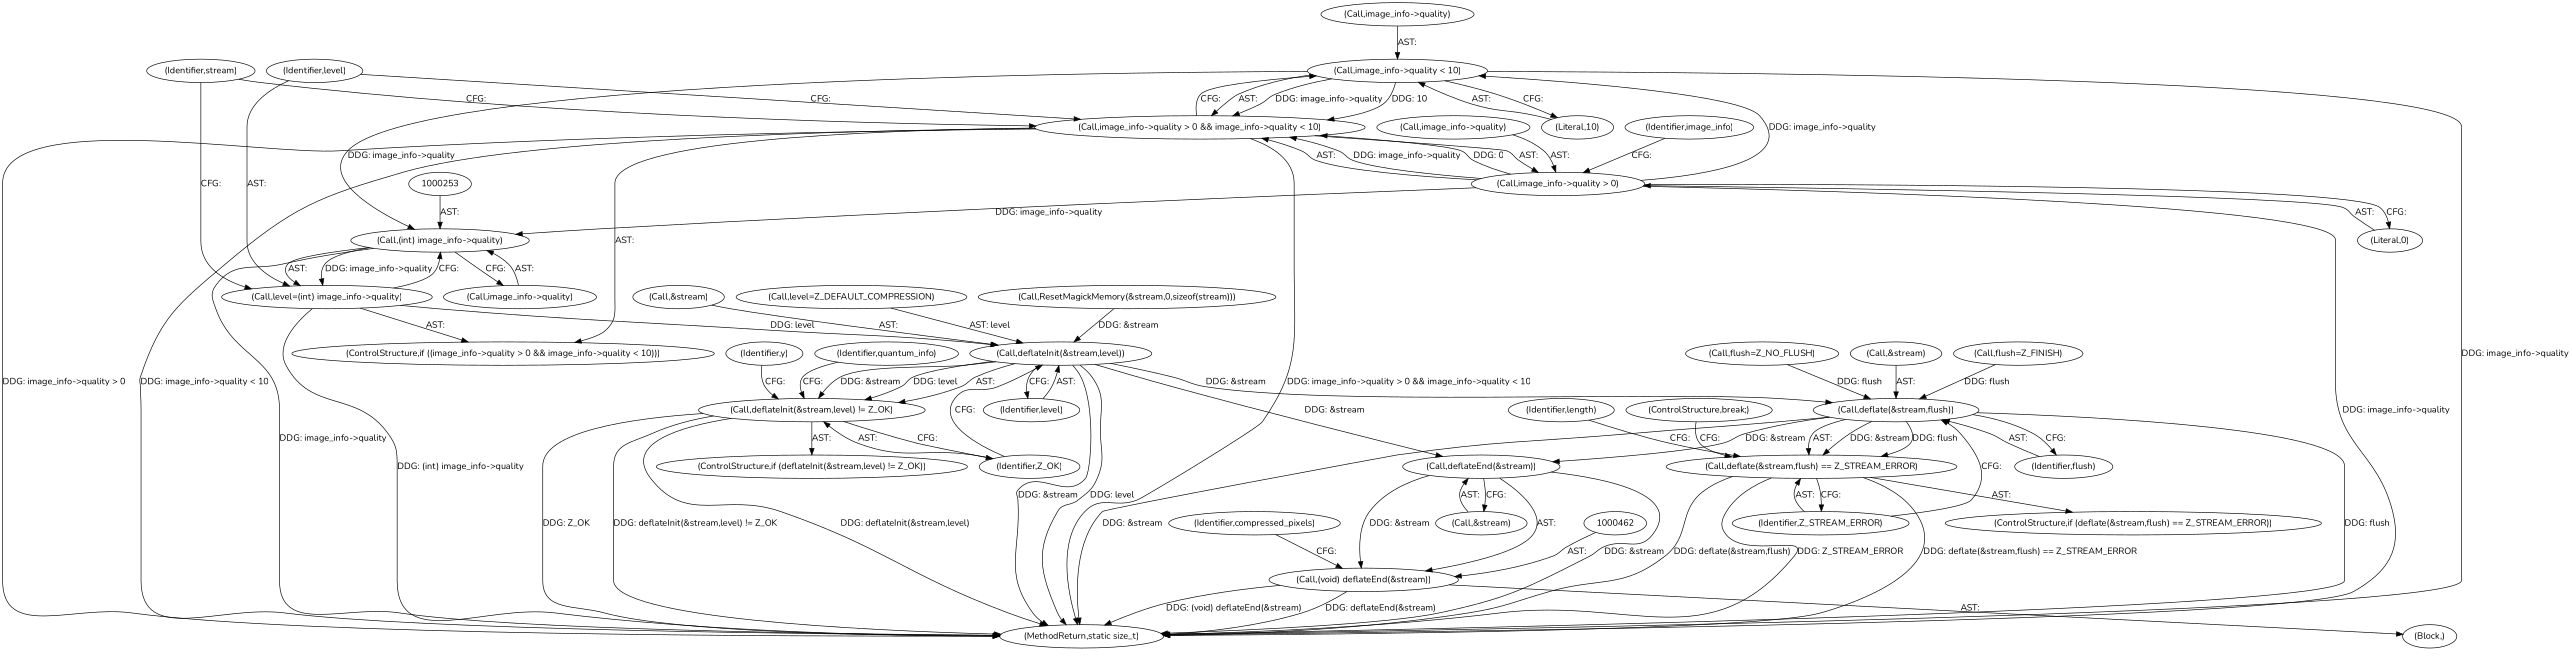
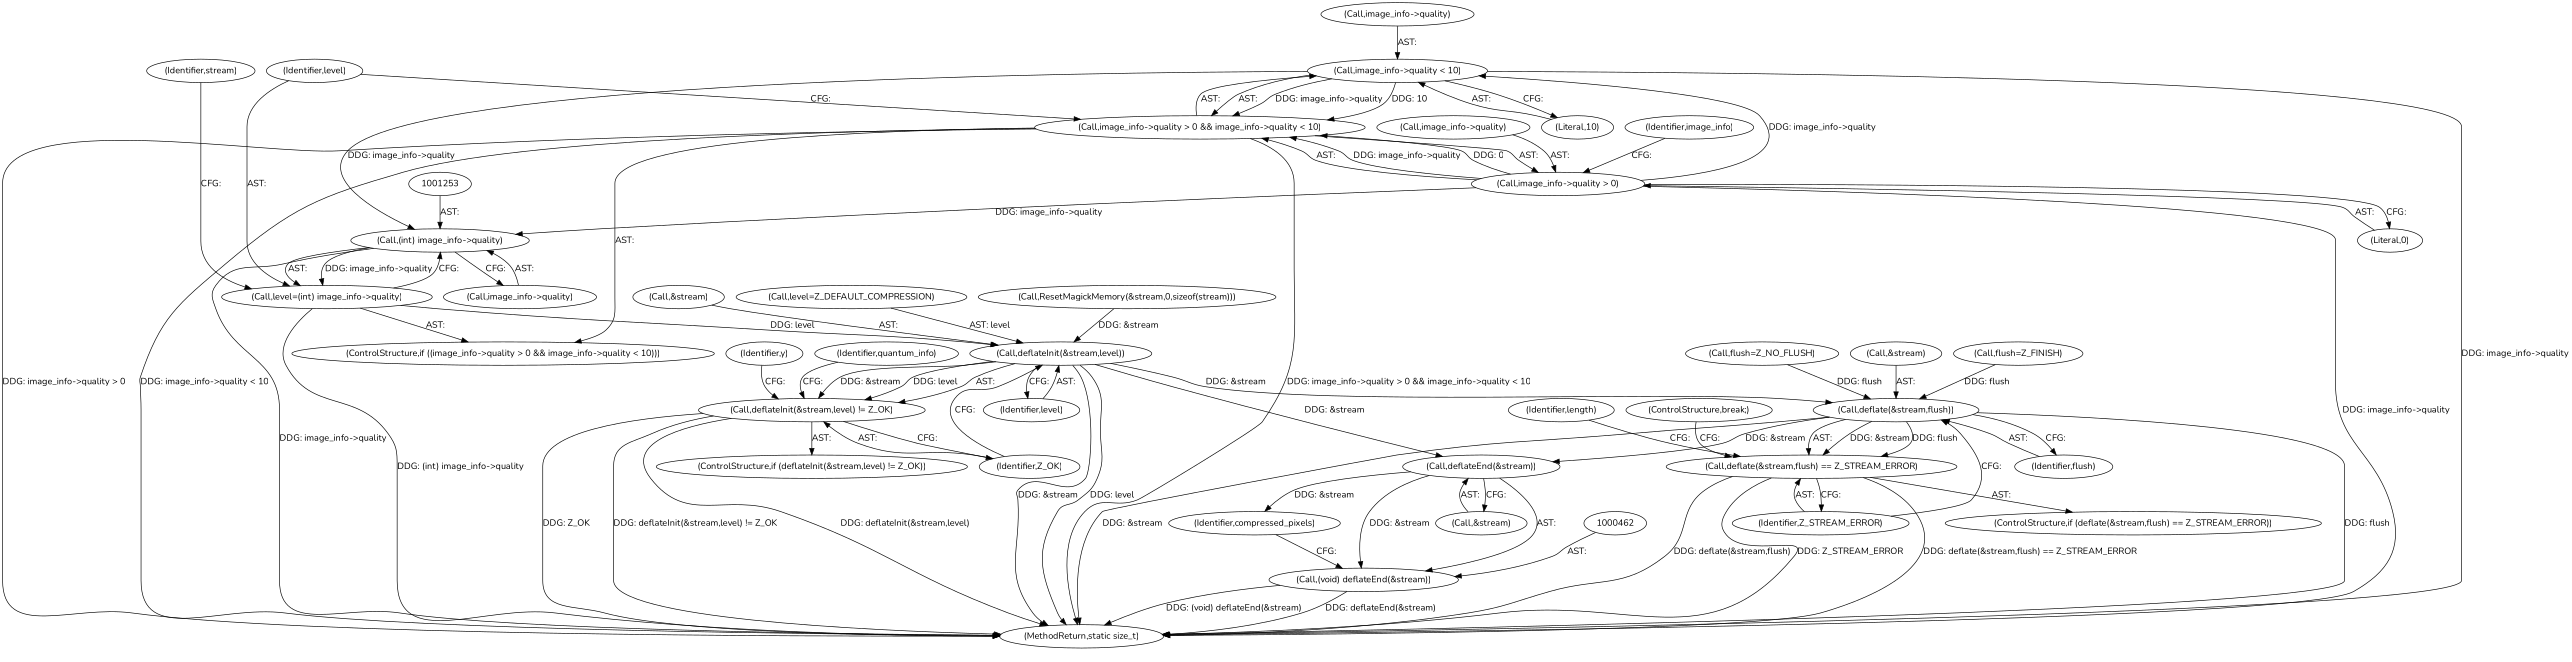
(1212, 99) -> (1212, 99)
(633, 113) -> none
(440, 184) -> (440, 184)
(1488, 601) -> (1337, 480)
(2430, 636) -> none
